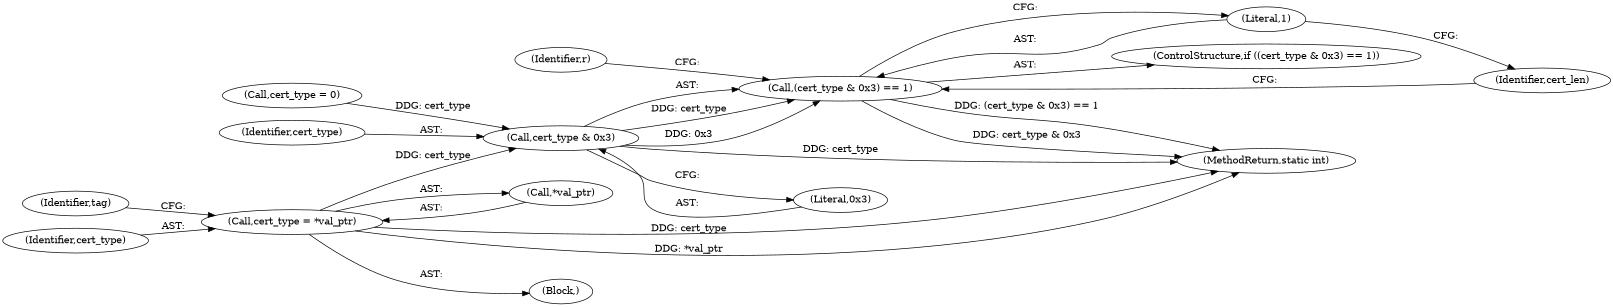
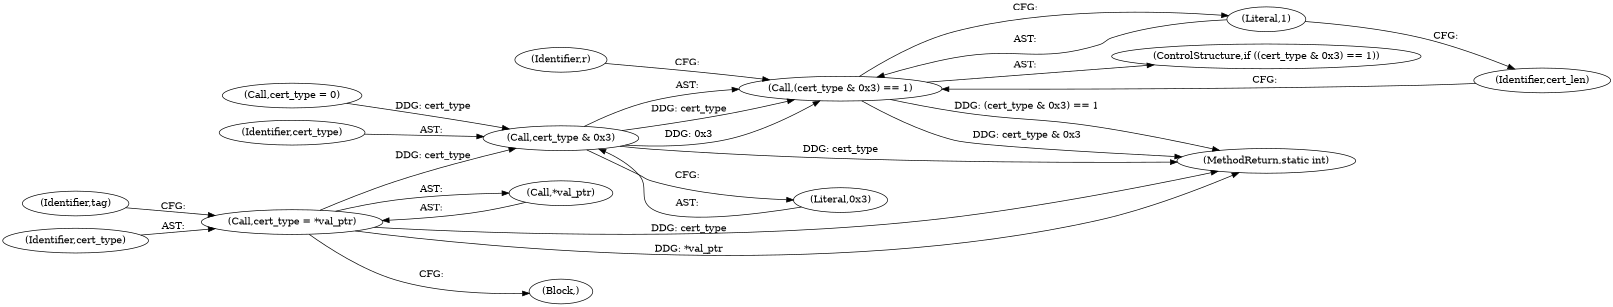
(433, 275) -> (433, 275)
